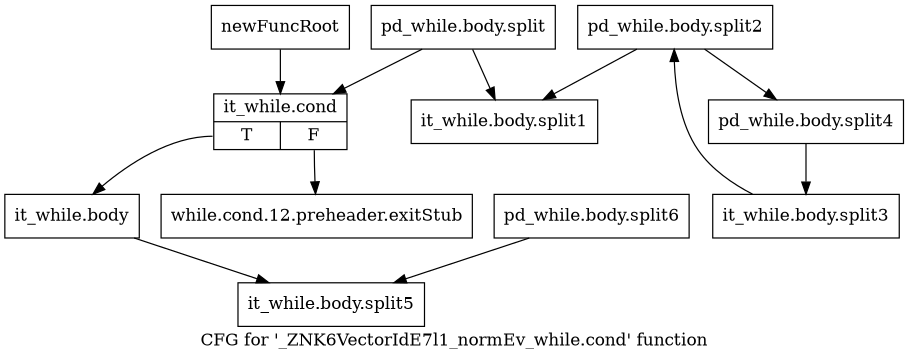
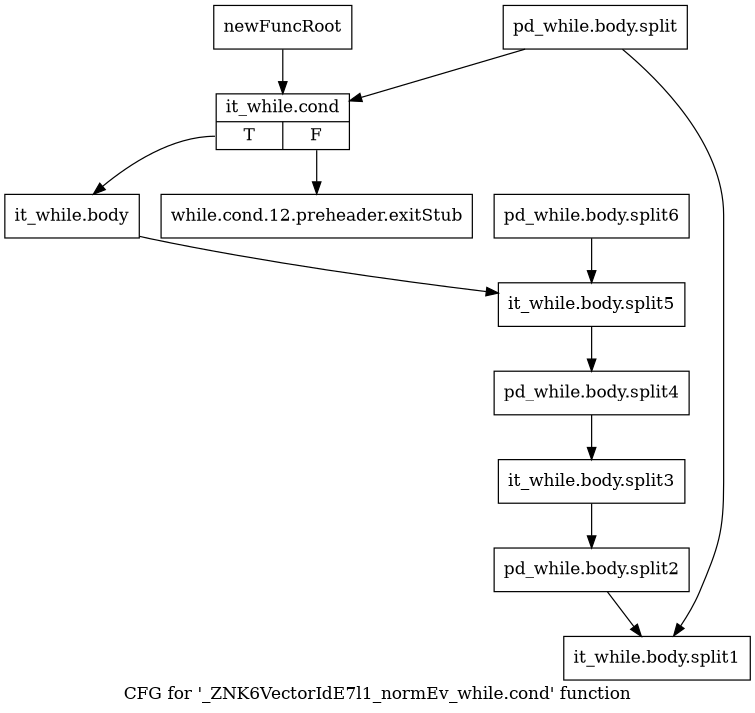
(735, 71) -> (592, 343)
